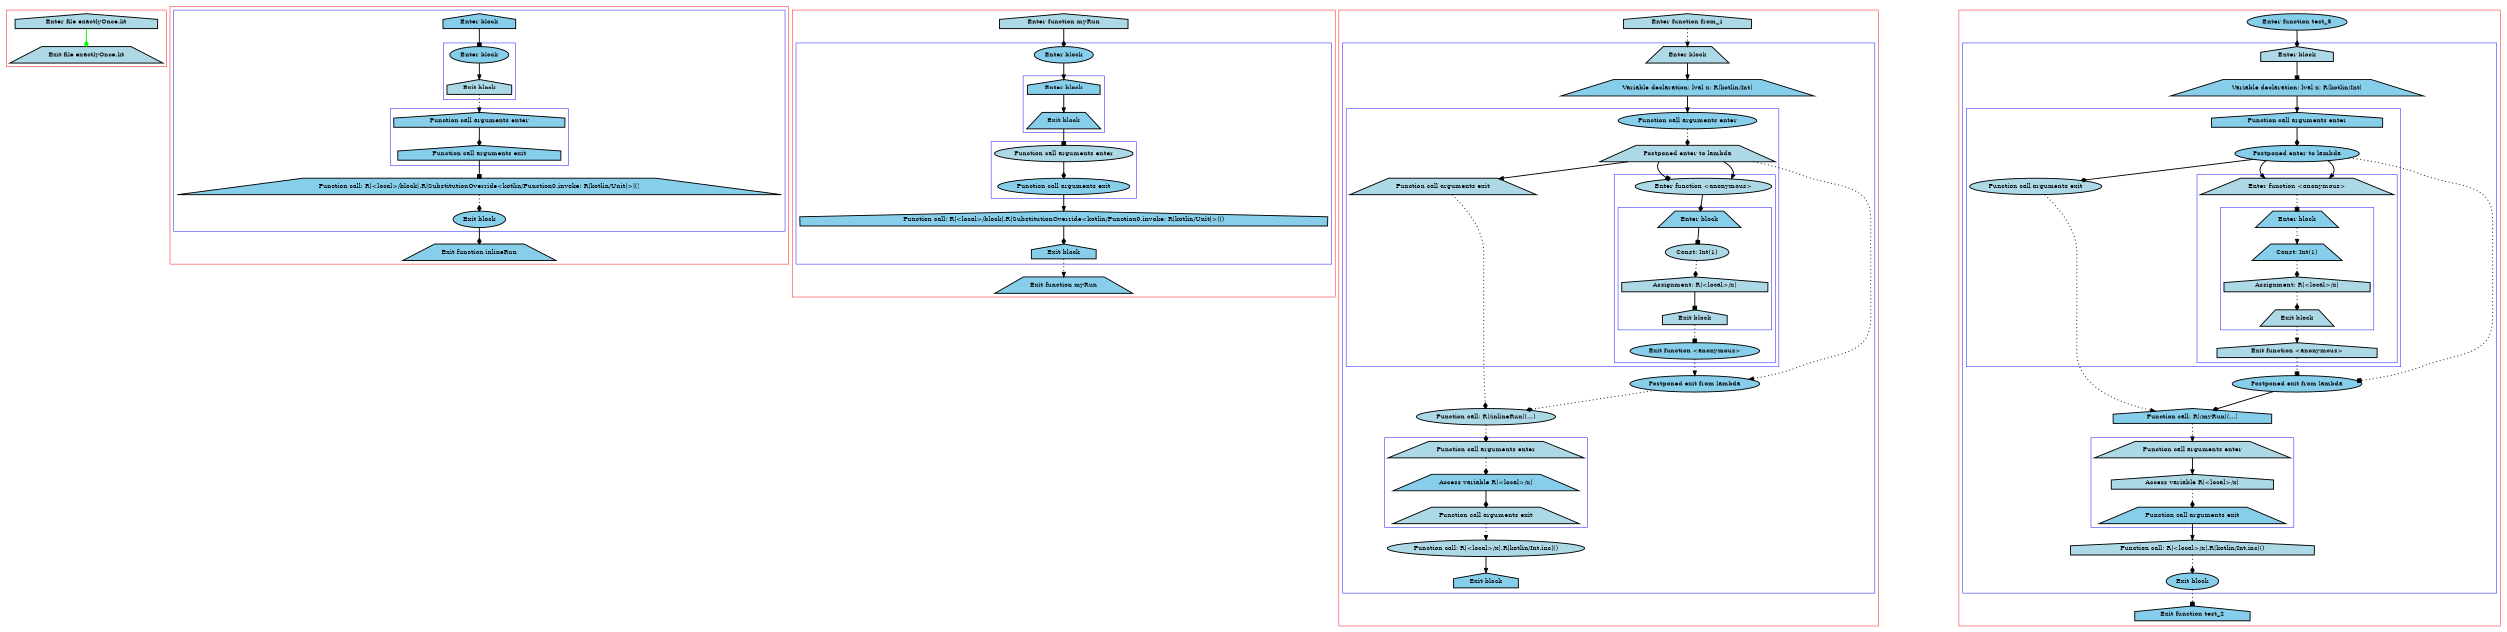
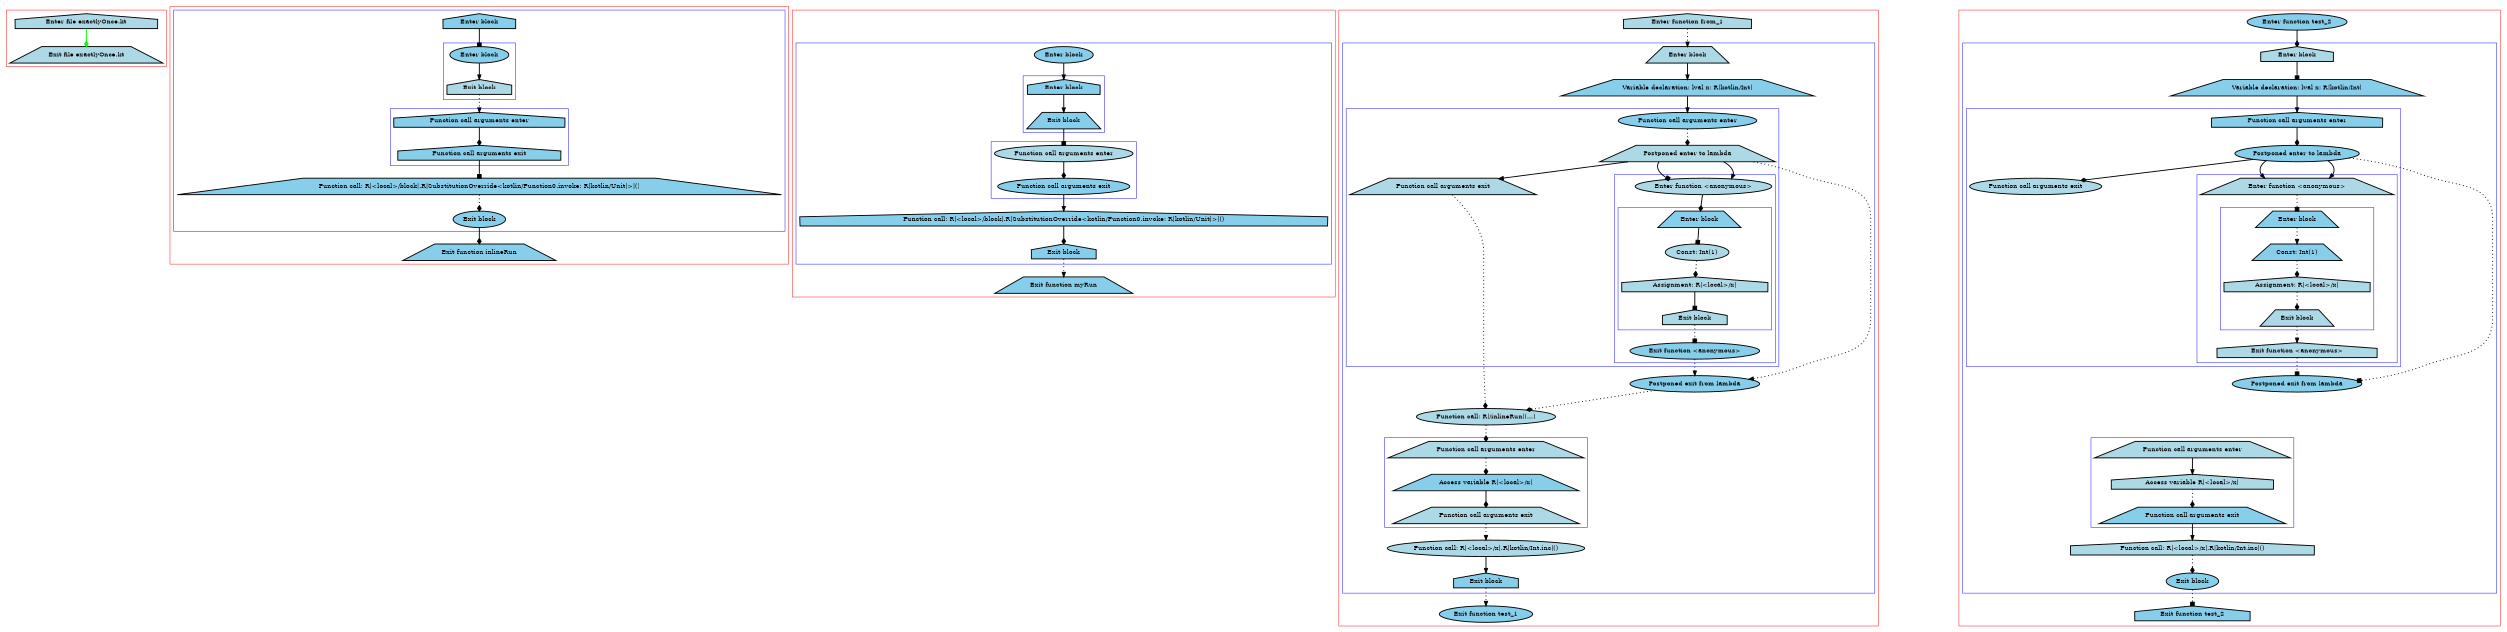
(1064, 22) -> none
(2297, 22) -> (2297, 22)
(2192, 417) -> none
none -> (1486, 614)
